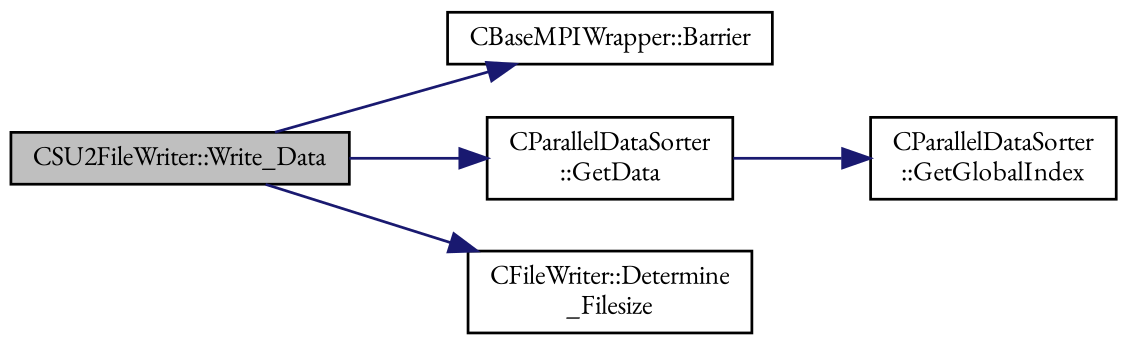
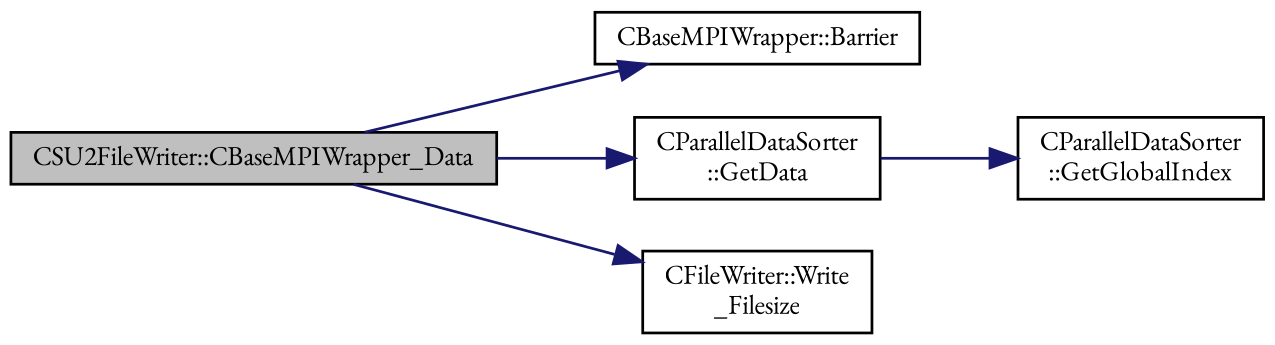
(180, 158) -> (254, 158)
(610, 292) -> (757, 292)
